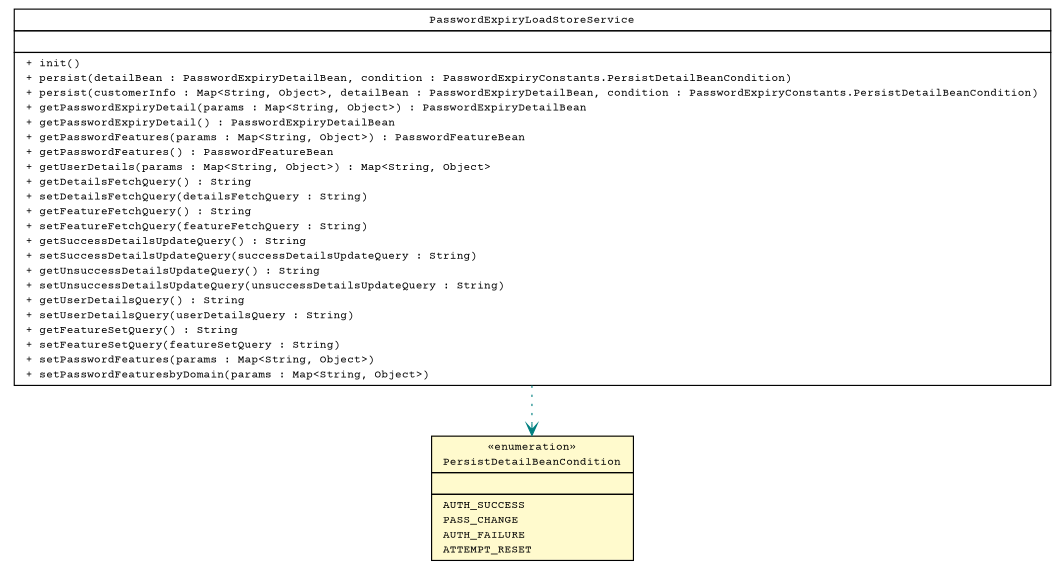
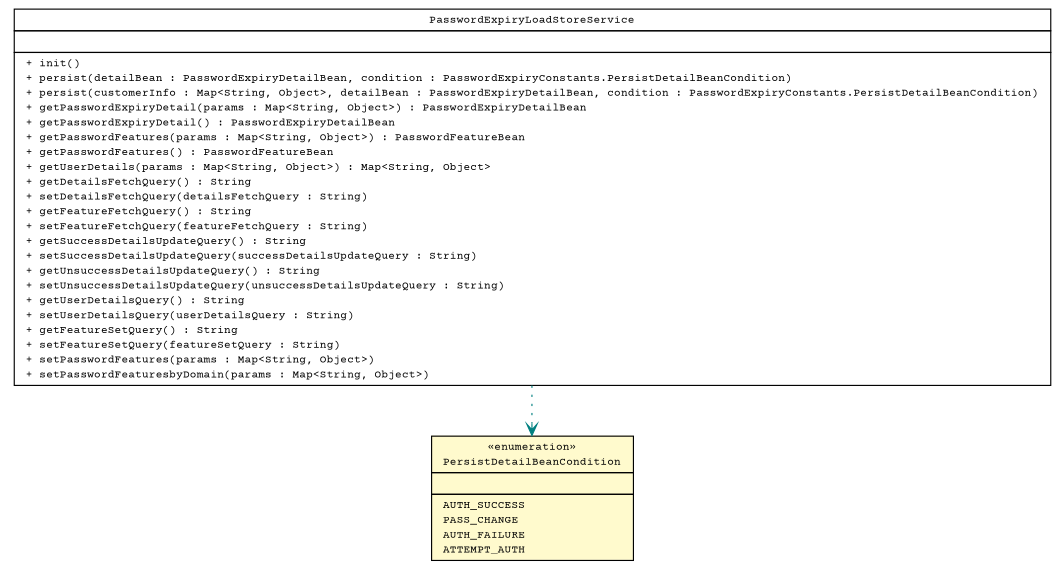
(488, 549) -> (485, 549)
